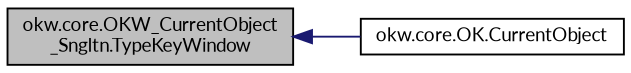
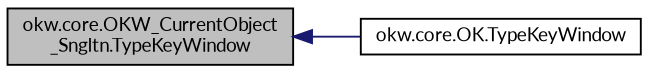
(492, 37) -> (501, 37)
